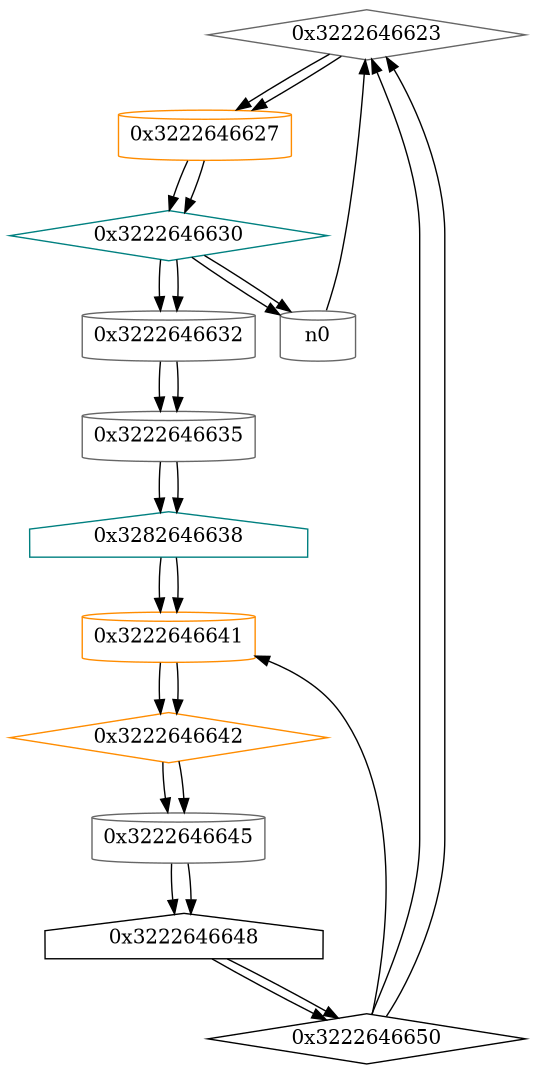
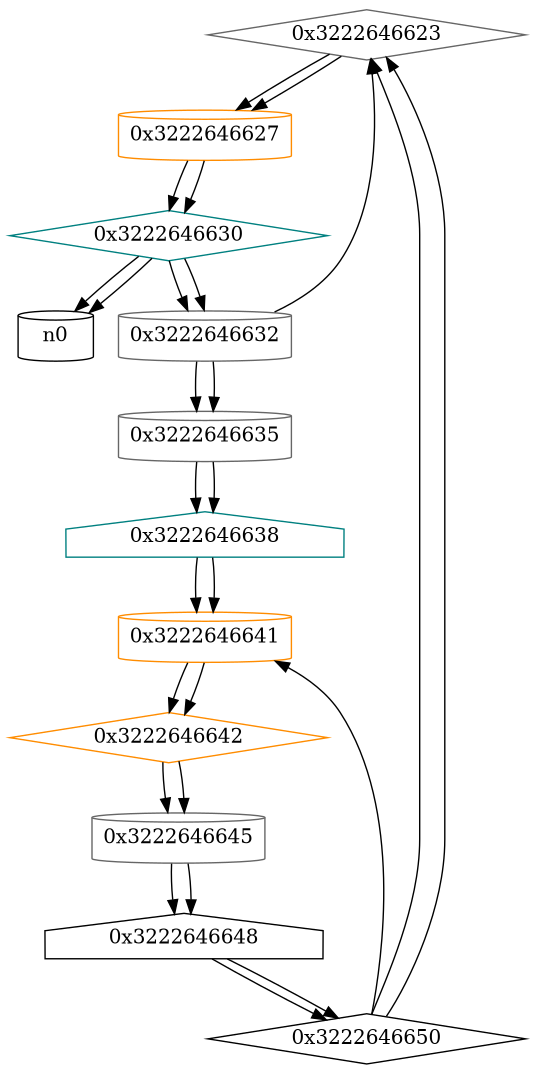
(352, 193) -> (363, 211)
(318, 336) -> (56, 336)
(169, 537) -> (205, 537)
